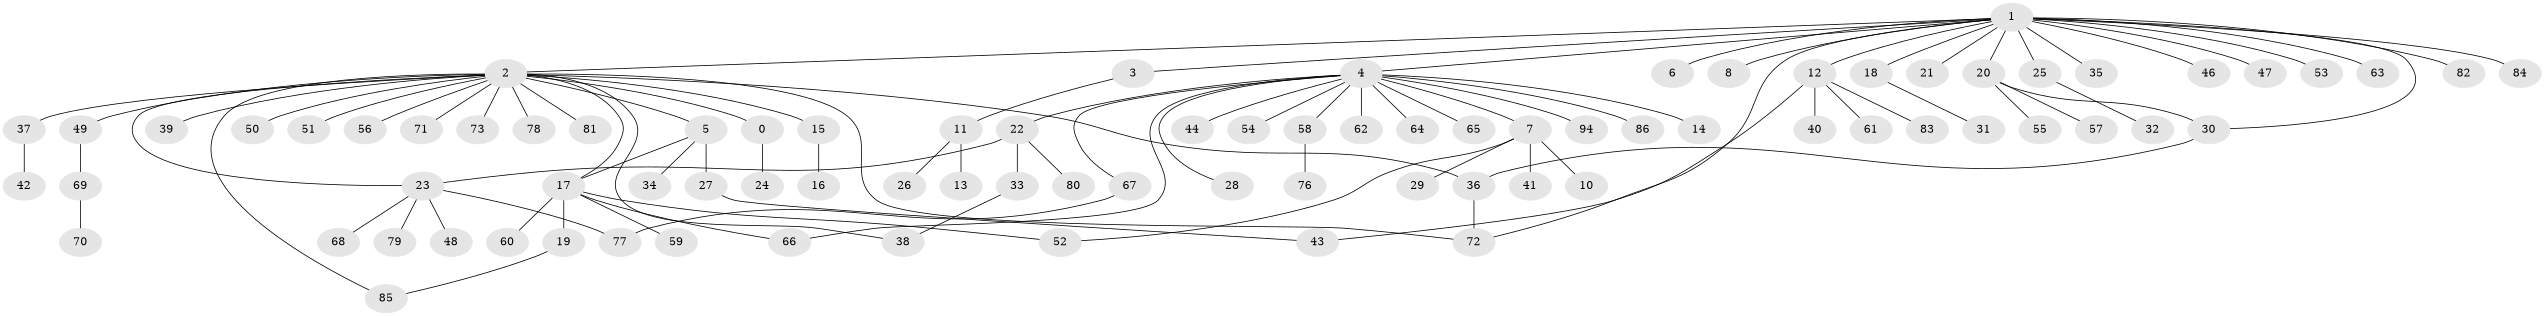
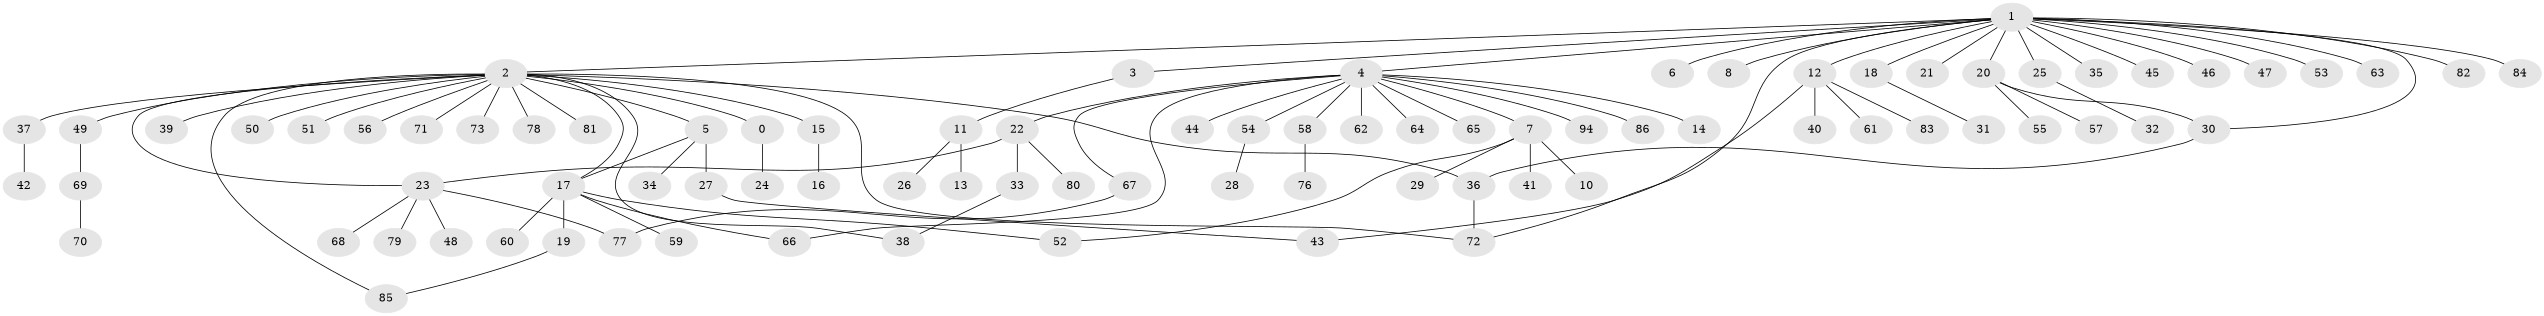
none -> (2153, 74)
(1167, 113) -> (1241, 158)
